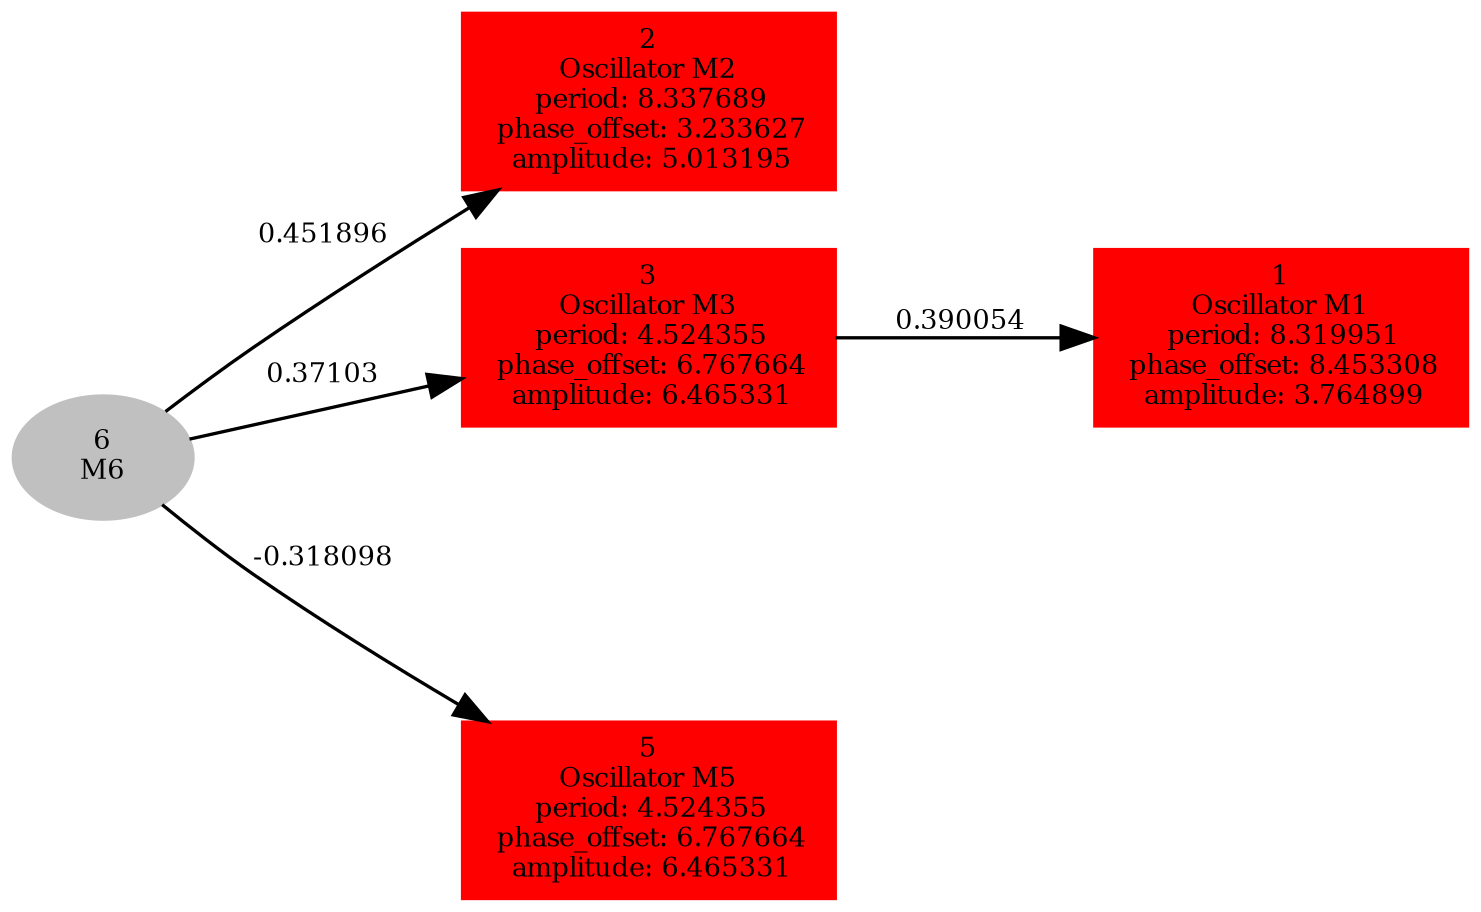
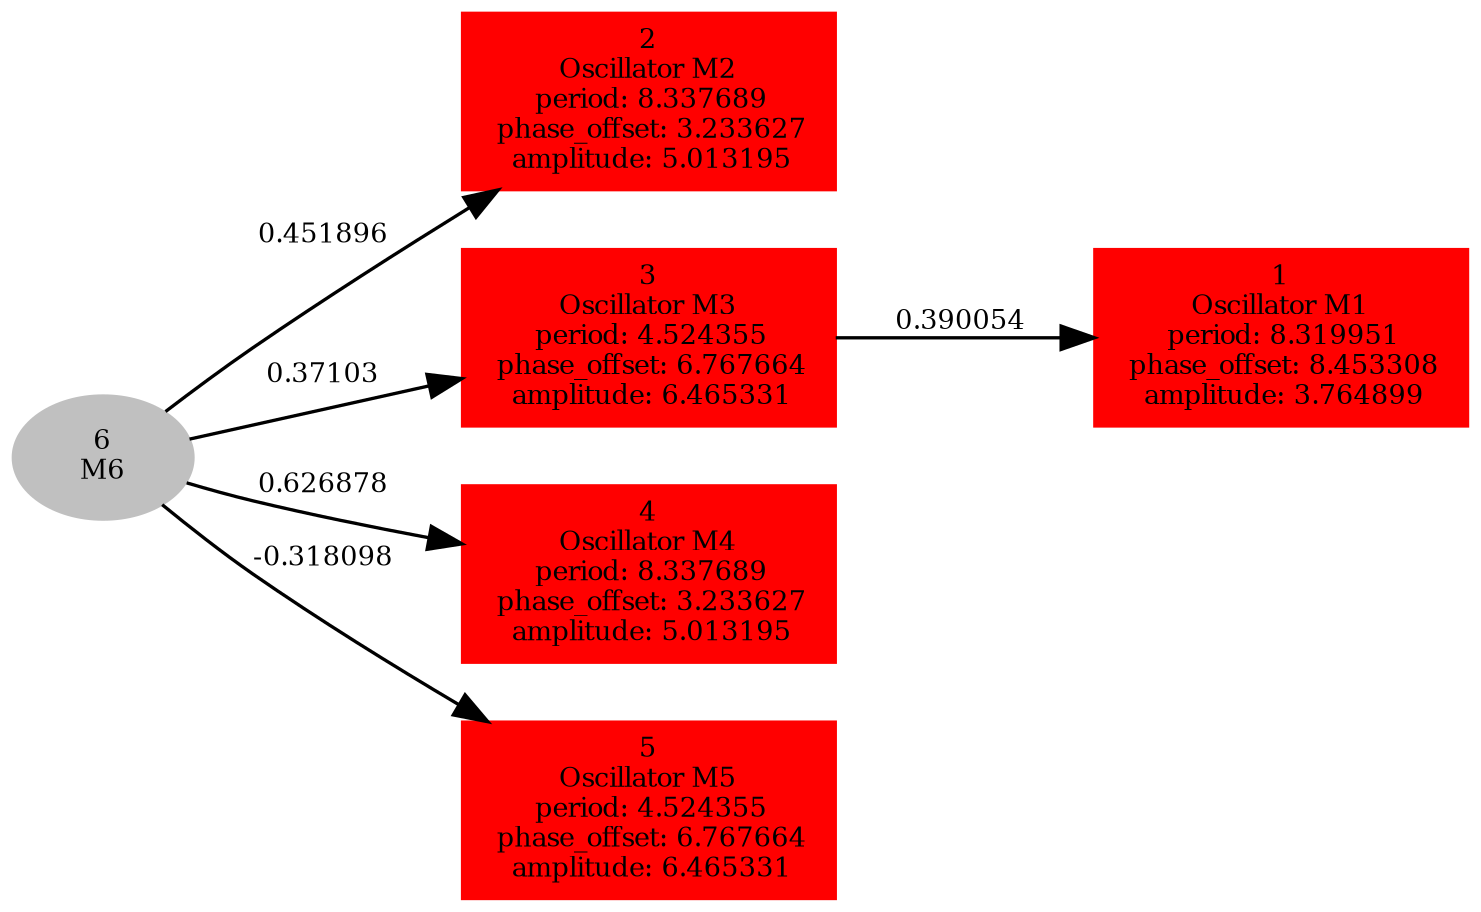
none -> (649, 574)
